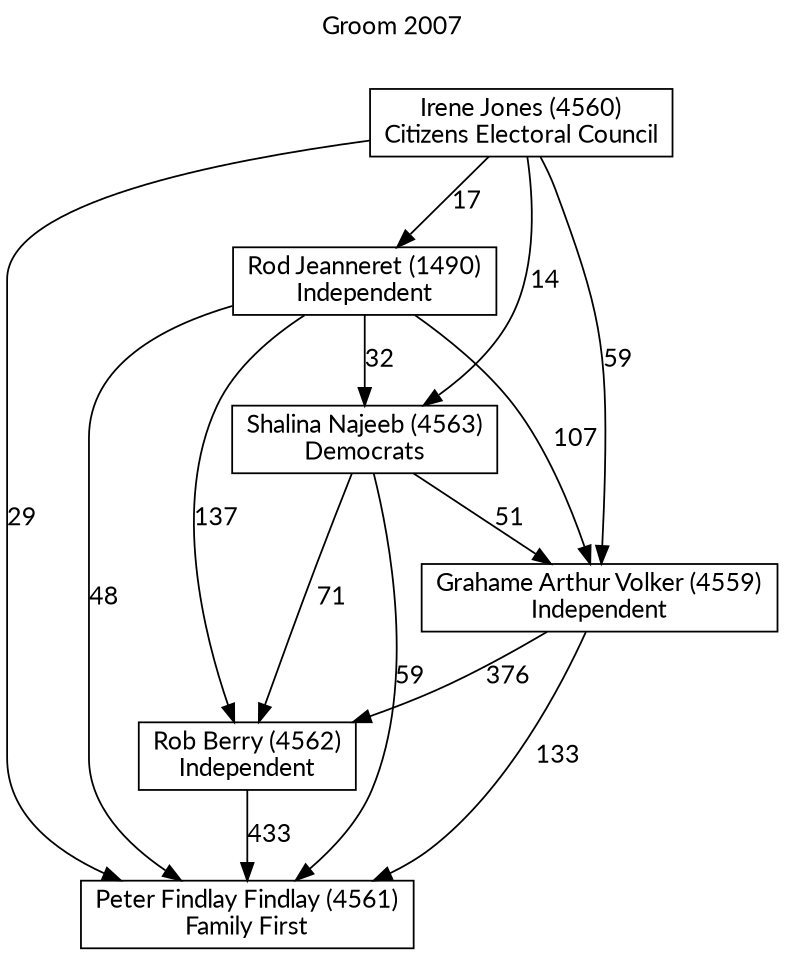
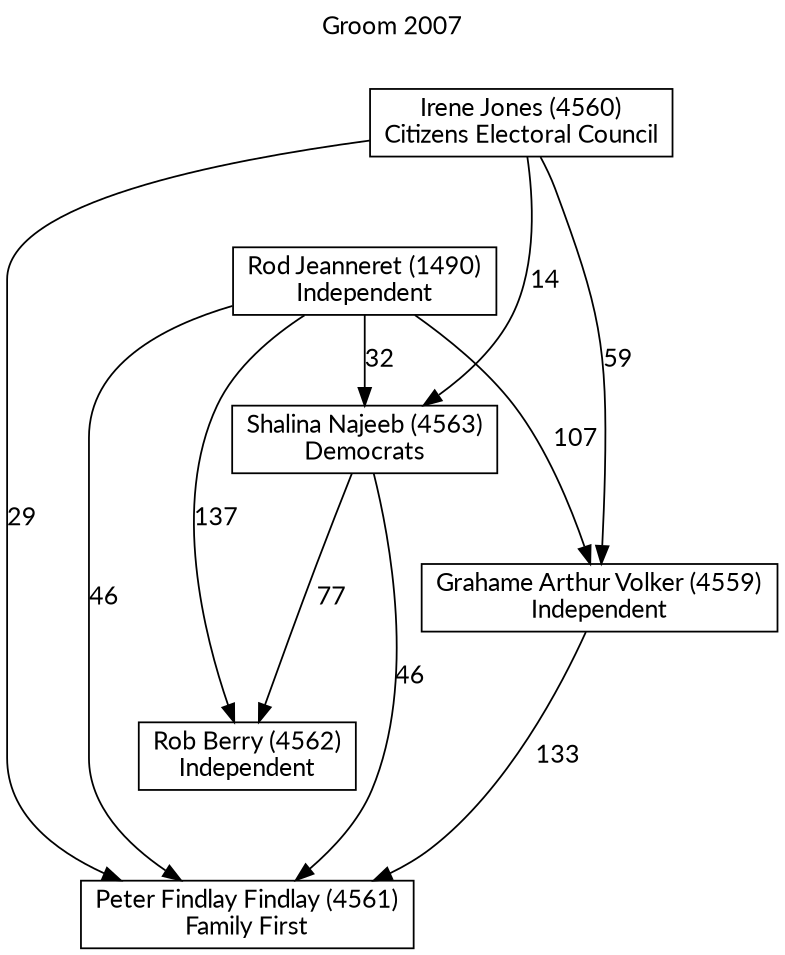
(450, 195) -> none
(475, 514) -> none
(104, 598) -> (104, 598)
(332, 598) -> (332, 598)
(410, 677) -> (410, 677)
(461, 679) -> none
(247, 826) -> none
